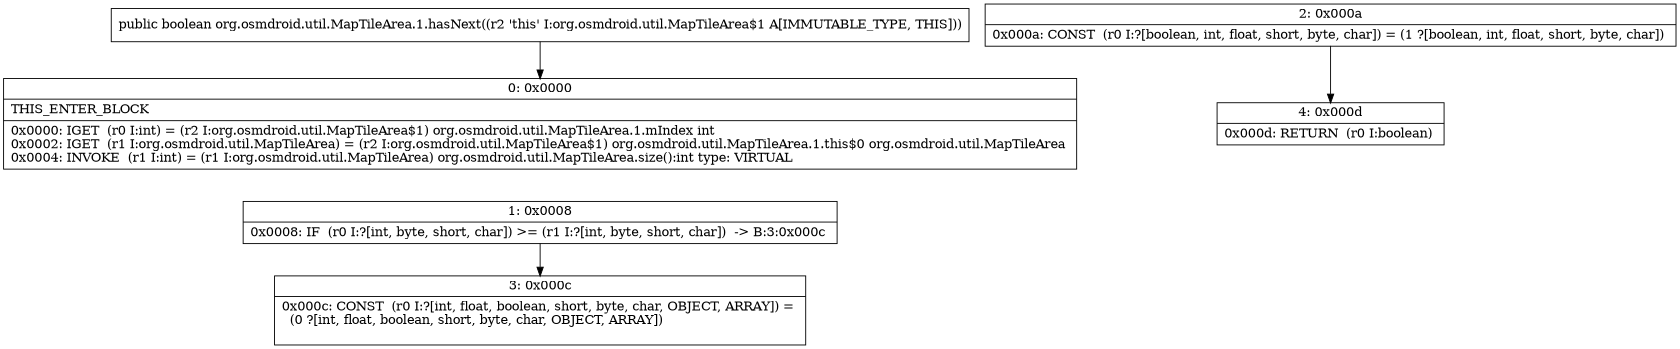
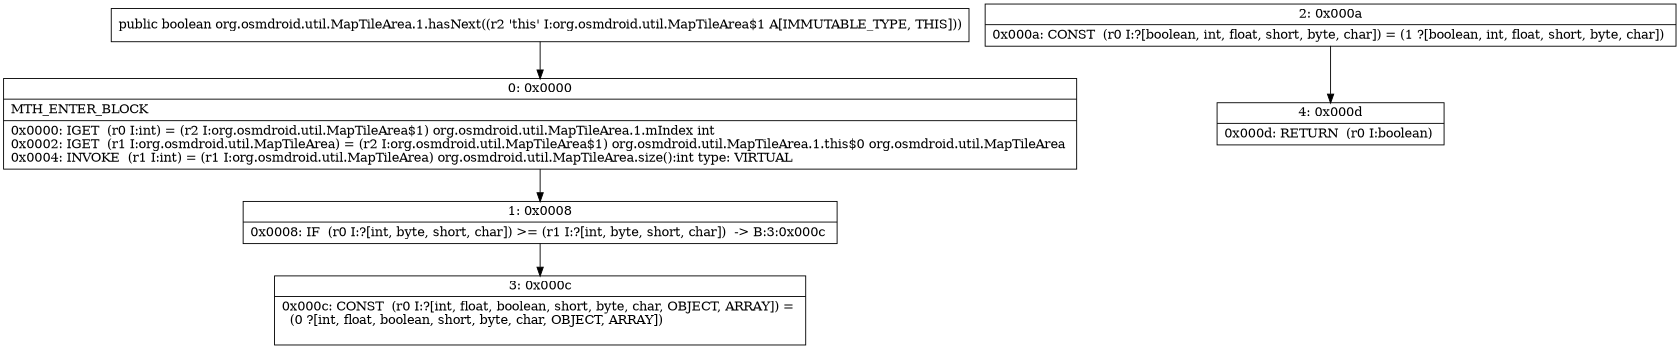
(80, 109) -> (80, 109)
none -> (540, 181)
